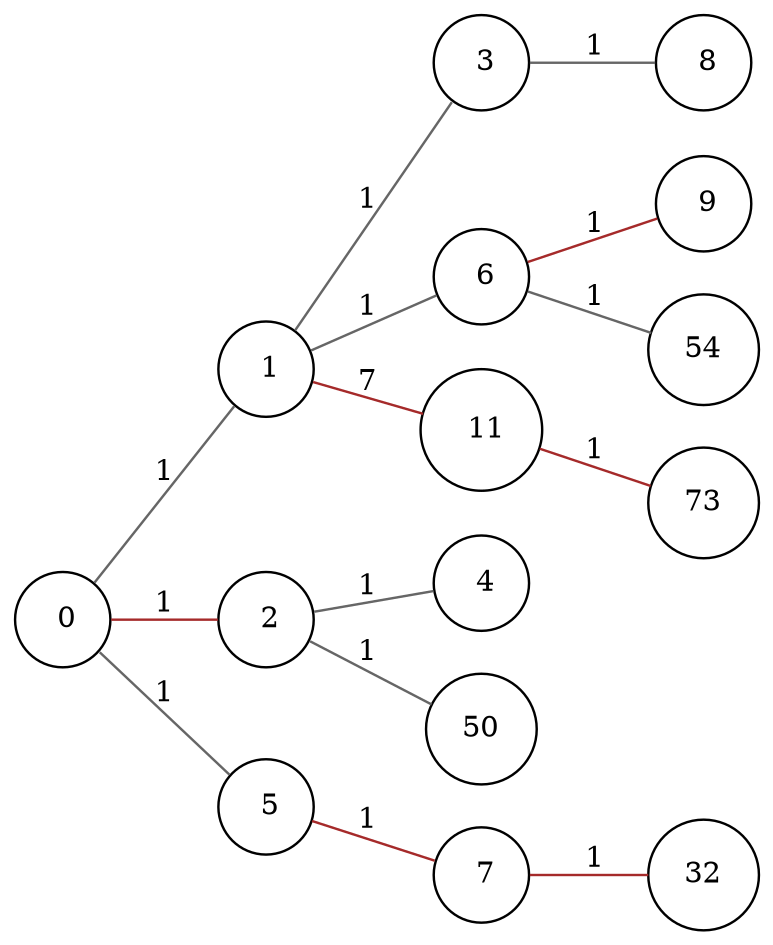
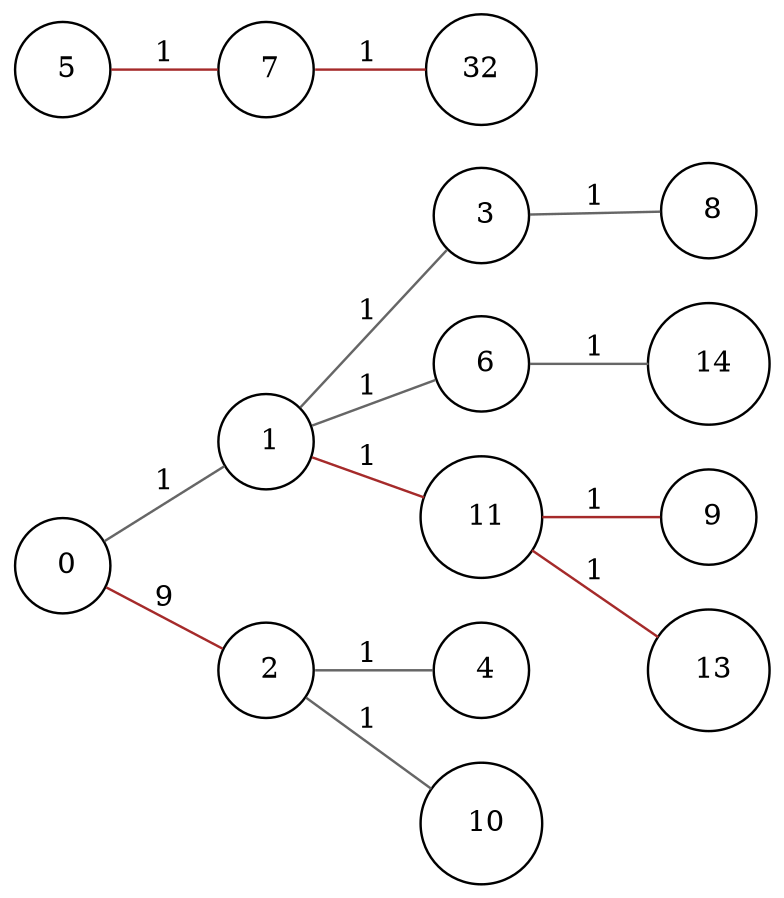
(593, 240) -> (601, 517)
(704, 350) -> (709, 364)
(368, 383) -> (368, 458)
(704, 503) -> (709, 670)
(164, 604) -> (164, 599)
(165, 713) -> none
(481, 729) -> (481, 824)
